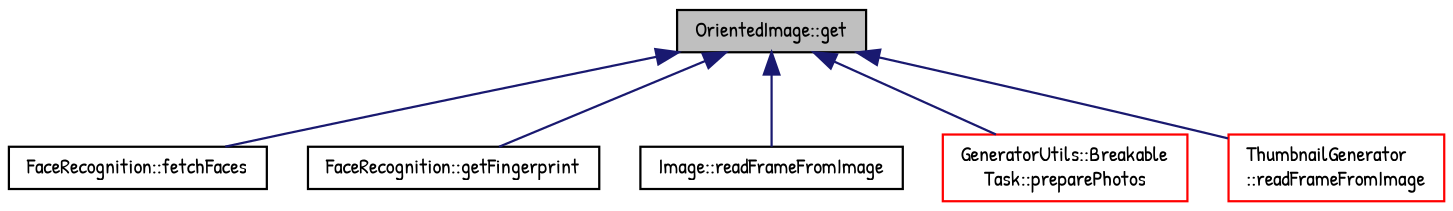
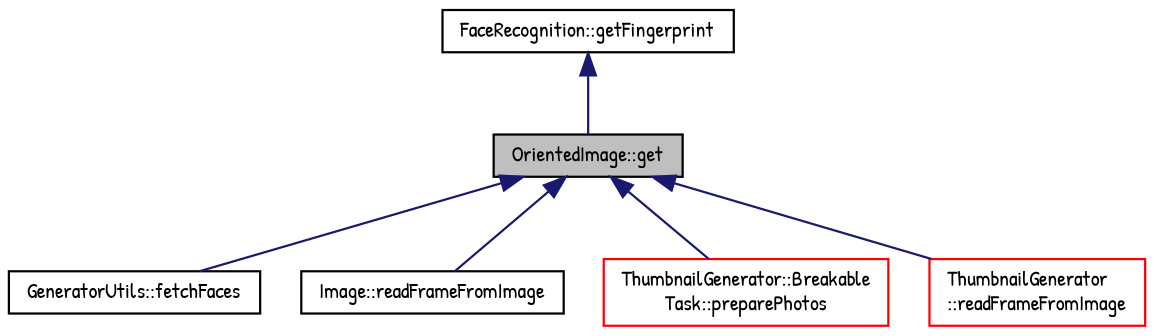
(602, 104) -> (588, 105)
(138, 168) -> (135, 292)
(1065, 168) -> (746, 292)
